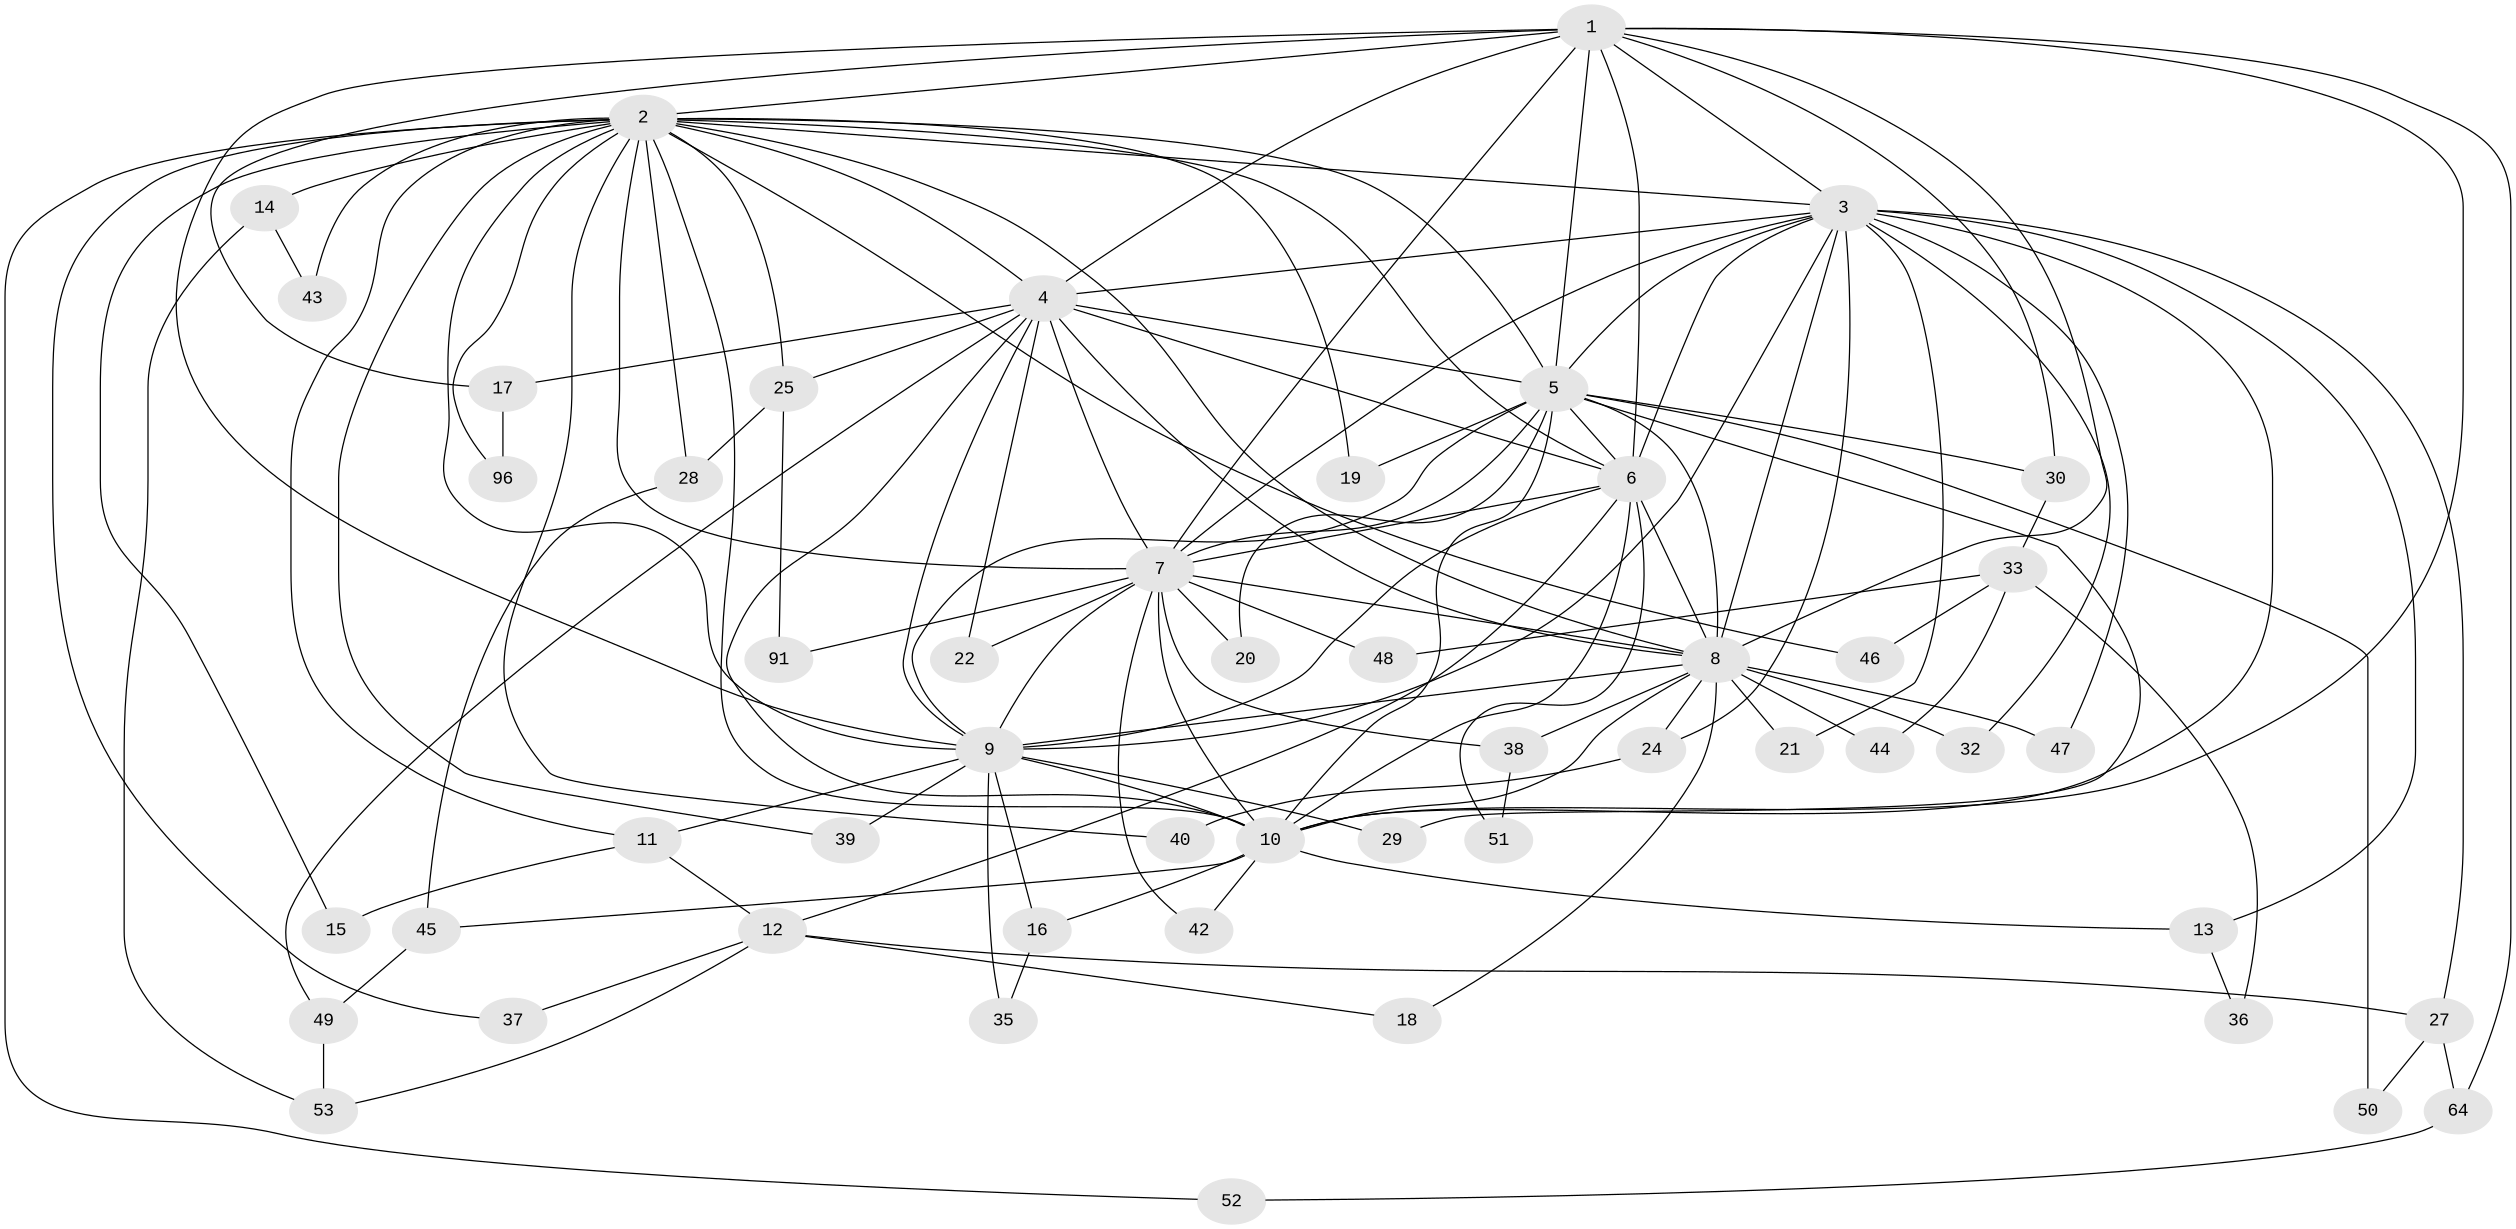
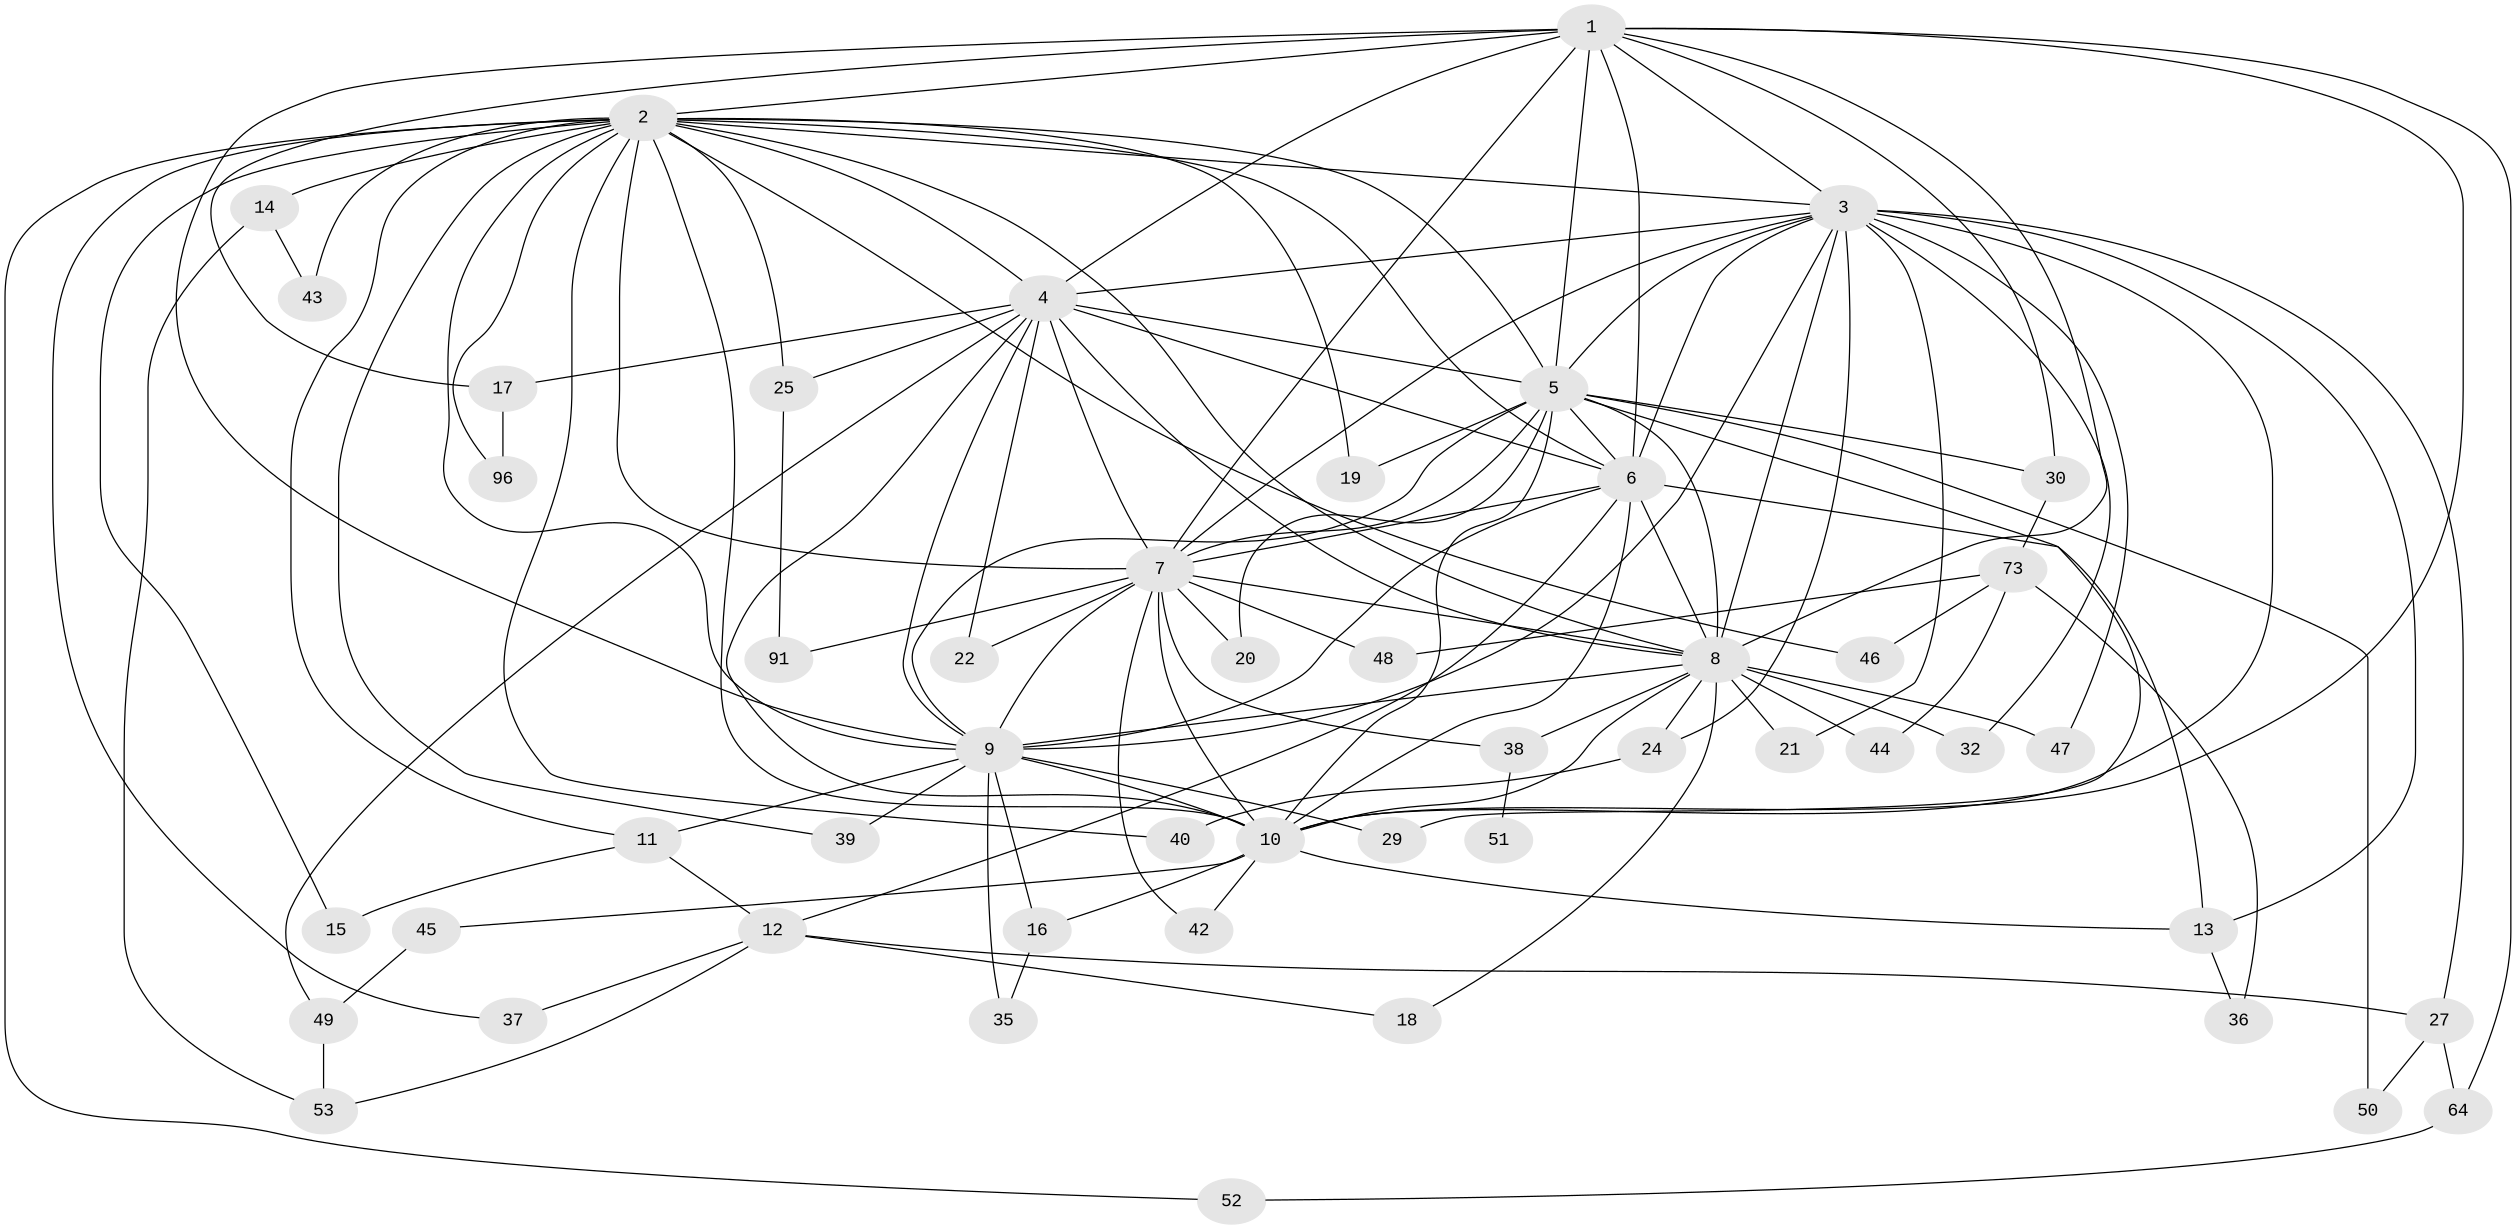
(689, 479) -> none
(2013, 569) -> (2013, 569)
(1584, 702) -> (1979, 534)
